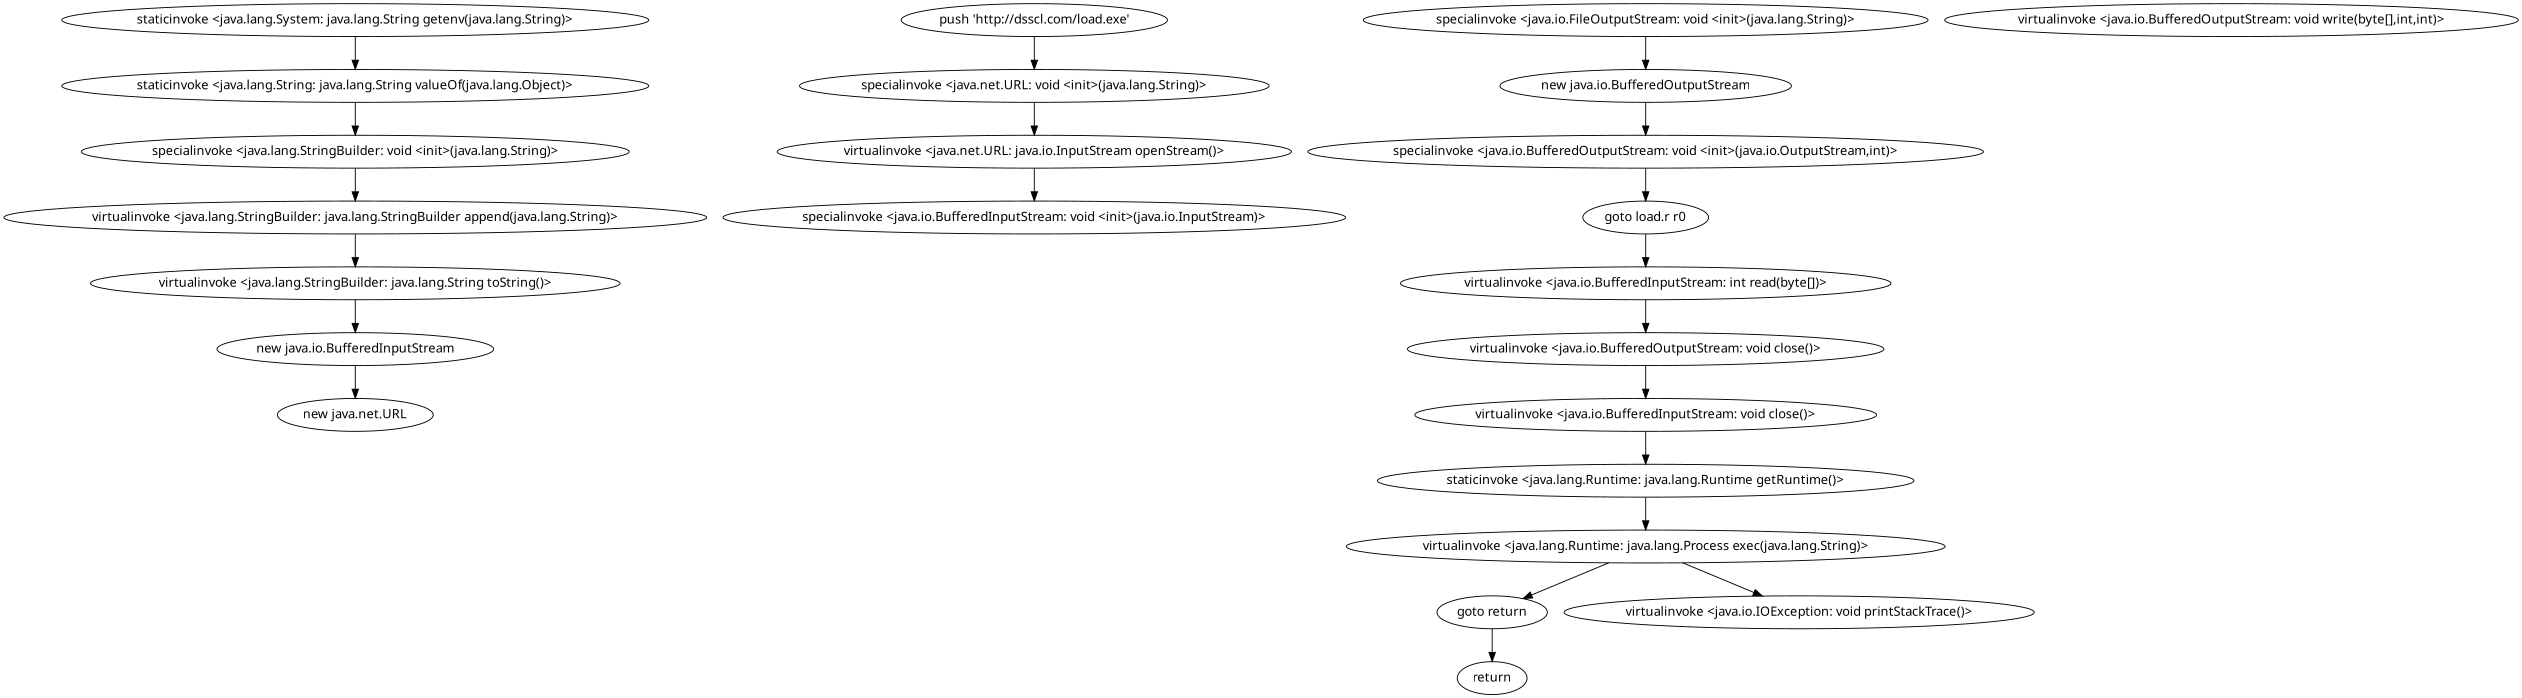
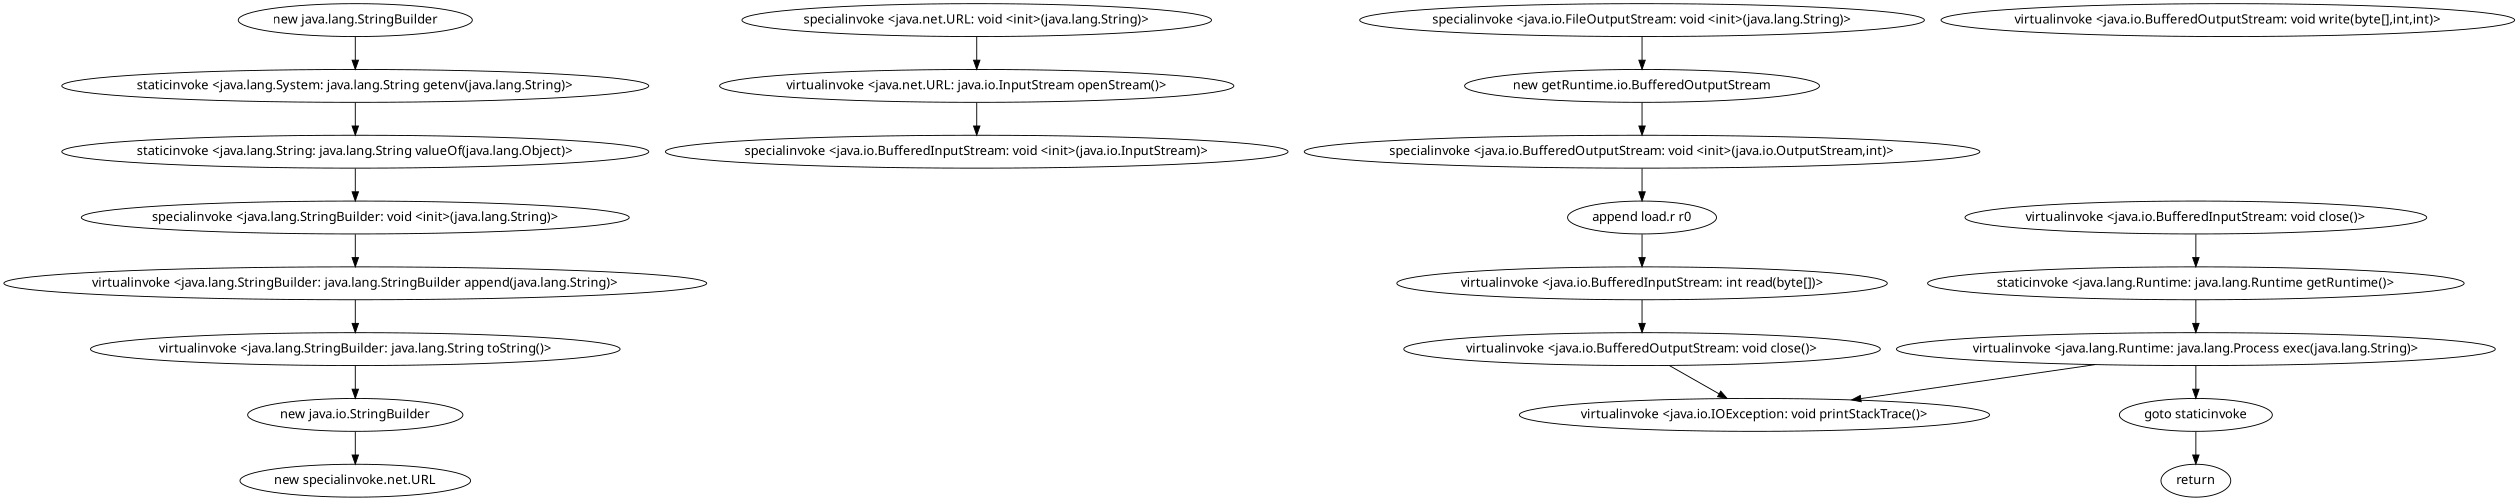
none -> (355, 20)
(1034, 20) -> none
(1646, 86) -> (1642, 86)
(1646, 218) -> (1642, 218)
(355, 349) -> (355, 415)
(1646, 378) -> (1694, 380)
(355, 415) -> (355, 481)
(1492, 612) -> (2196, 415)
